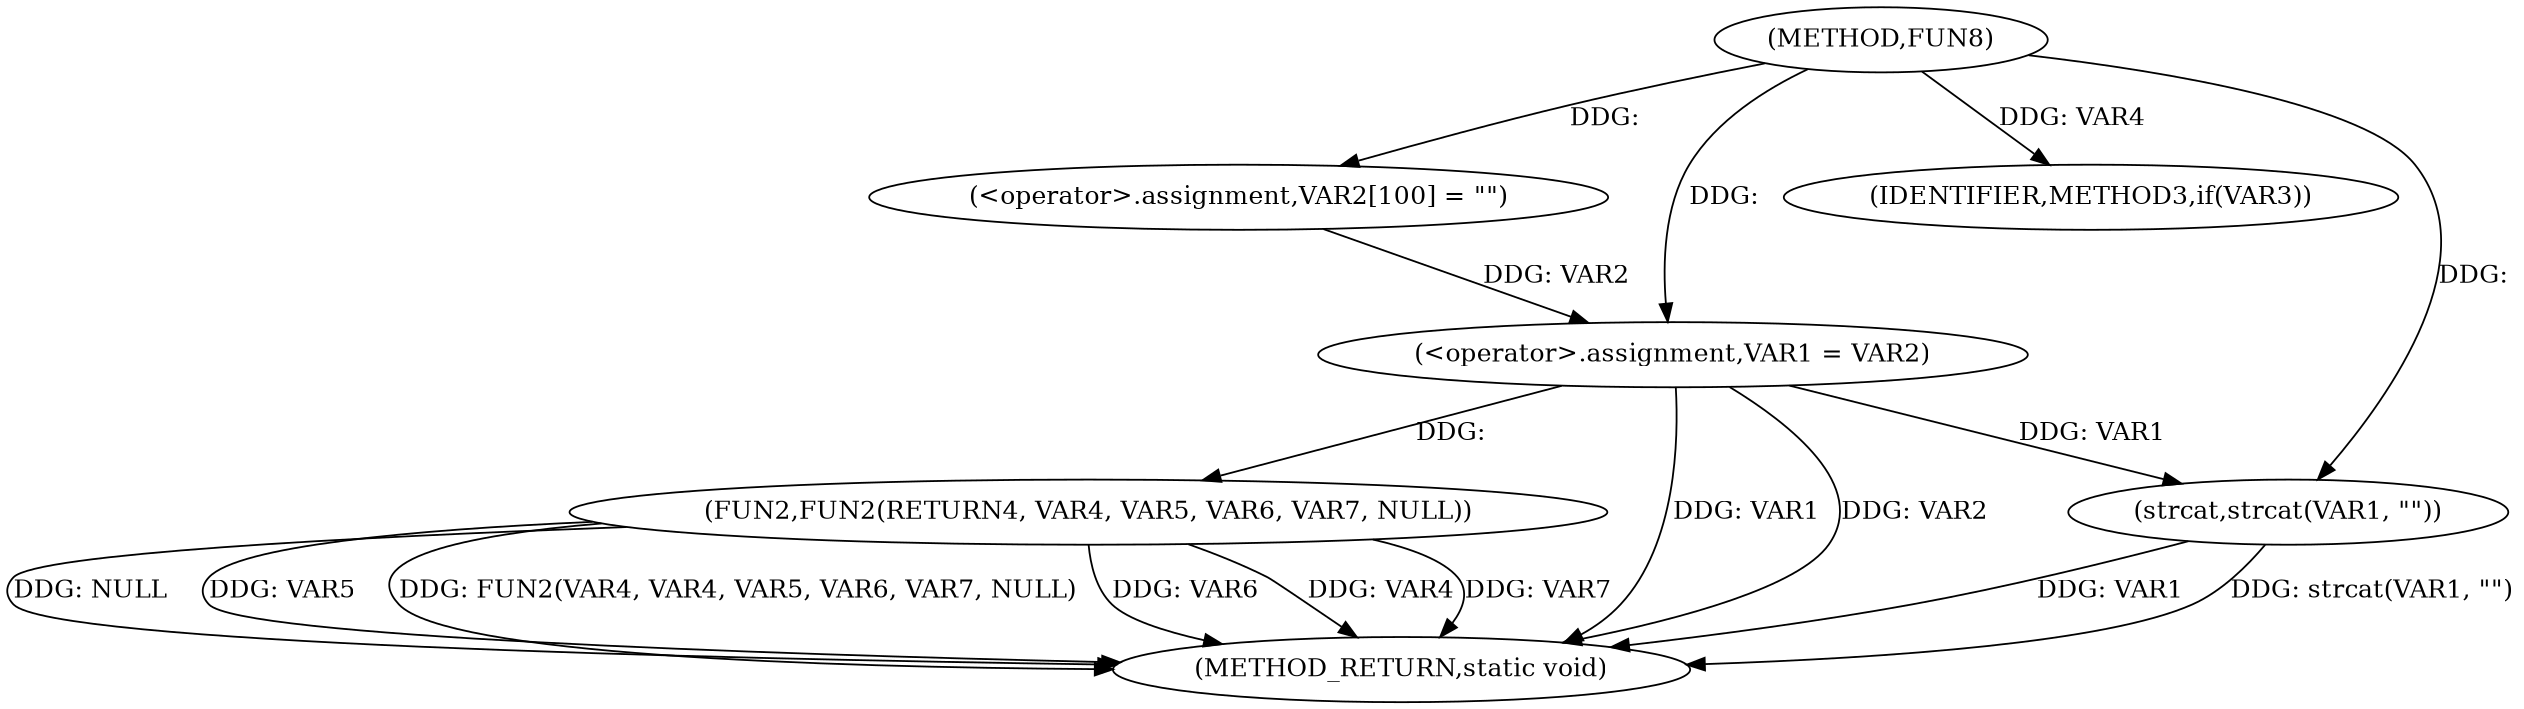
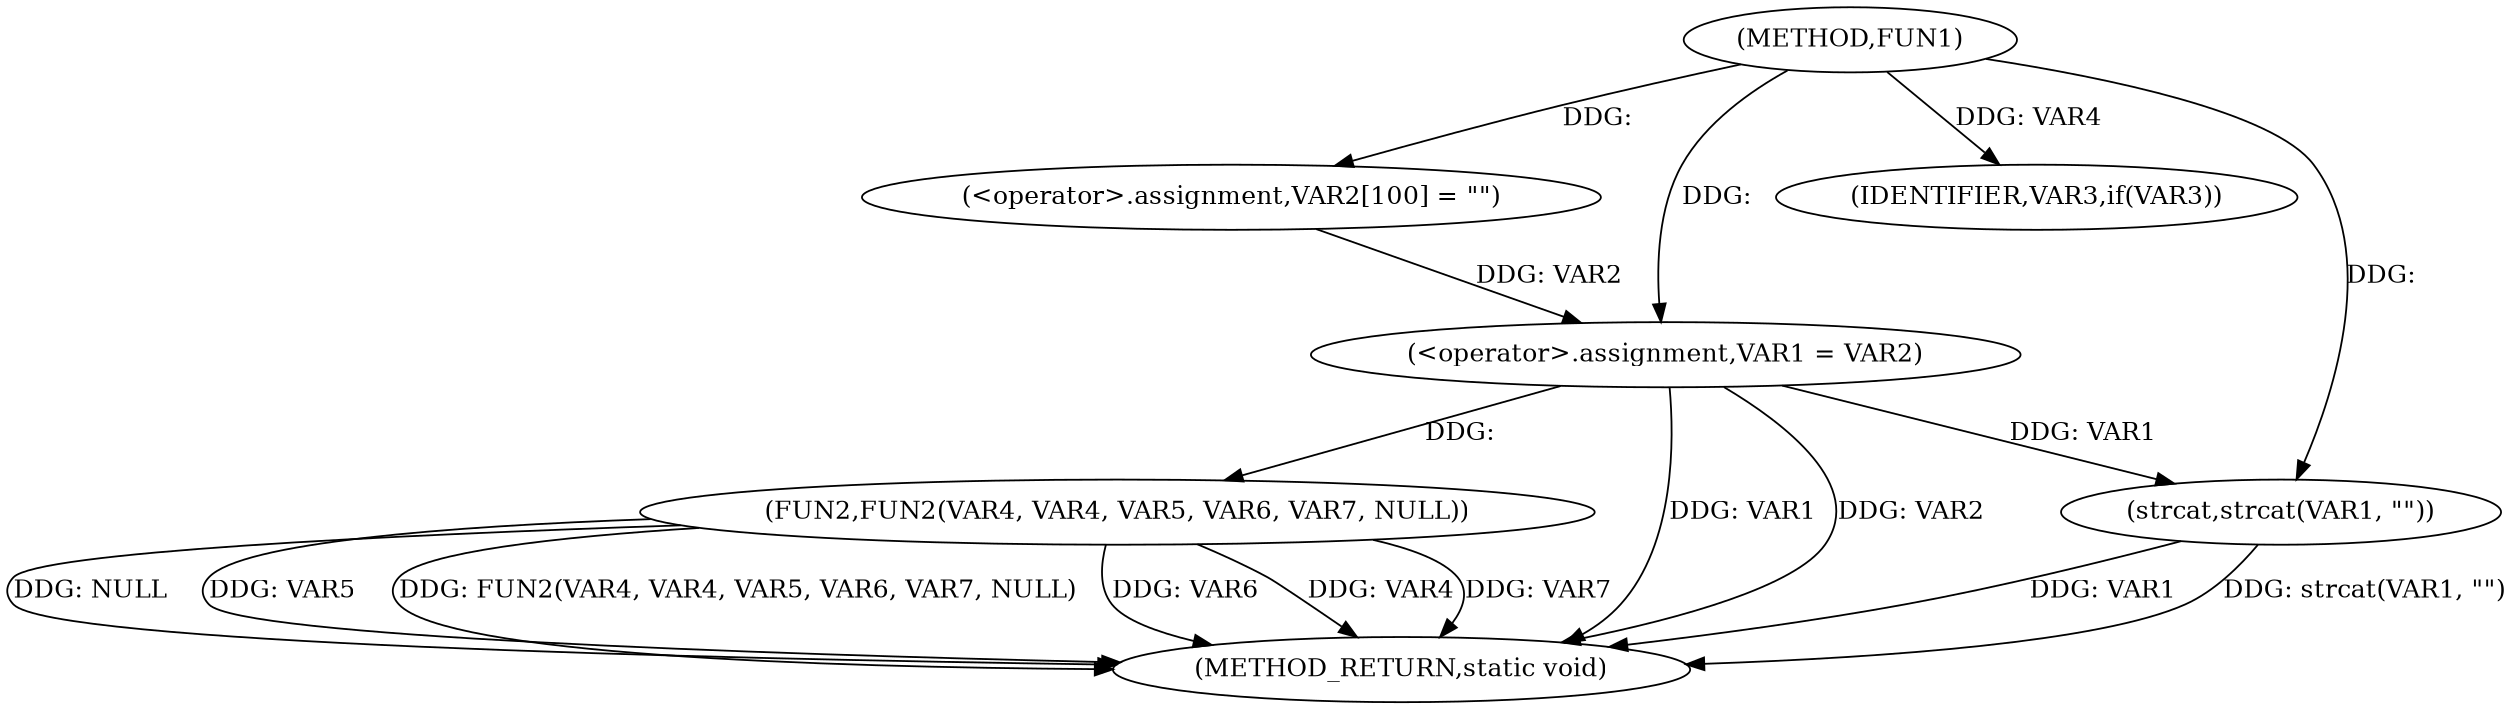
(1881, 40) -> (1850, 40)
(2091, 197) -> (2037, 197)
(1088, 512) -> (1117, 512)
